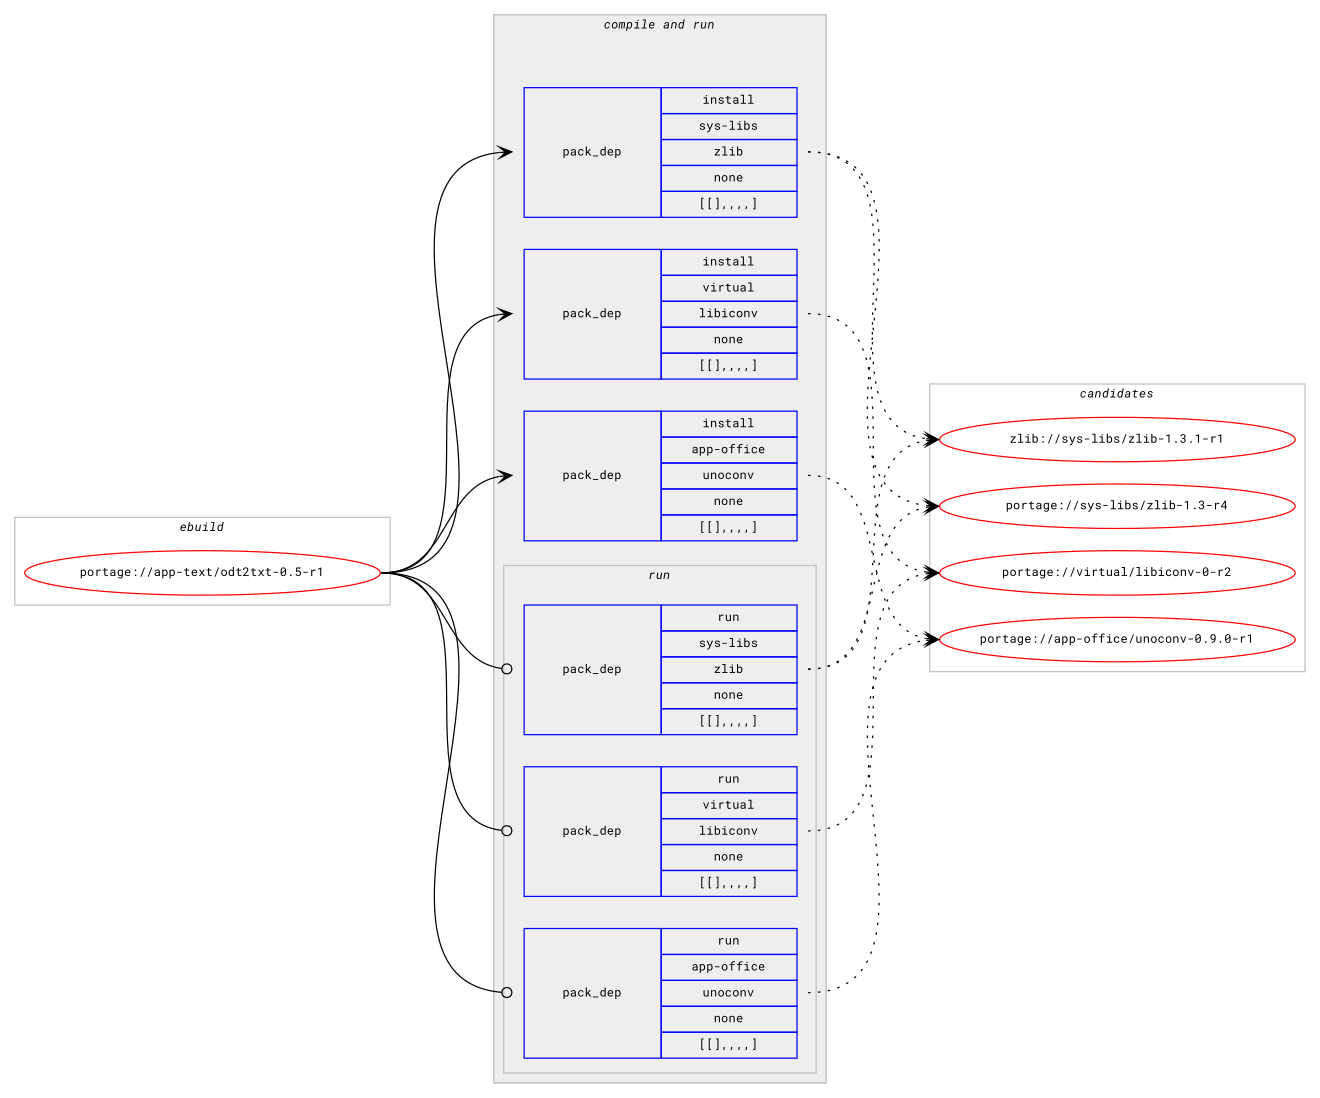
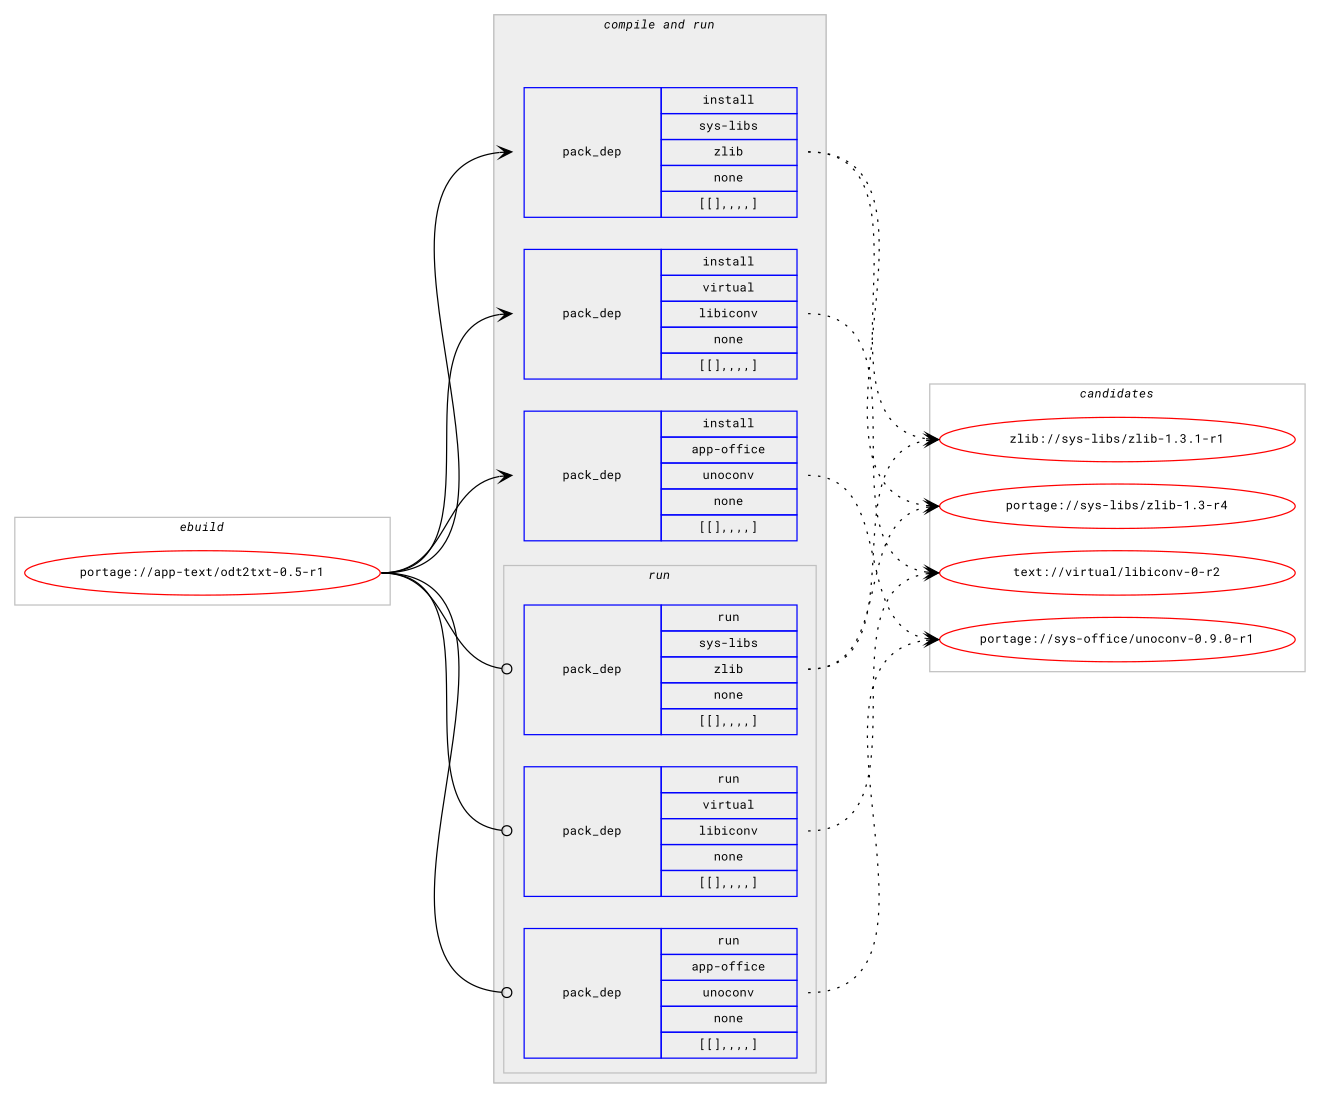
(1117, 573) -> (1117, 573)
(1117, 640) -> (1117, 640)
